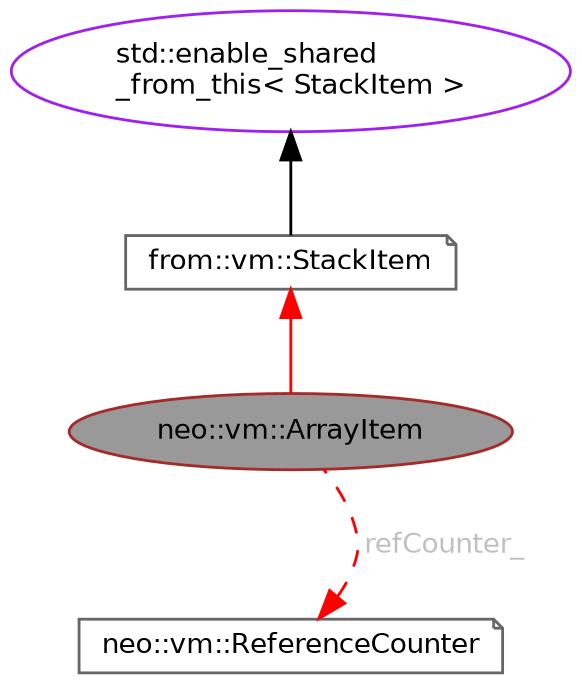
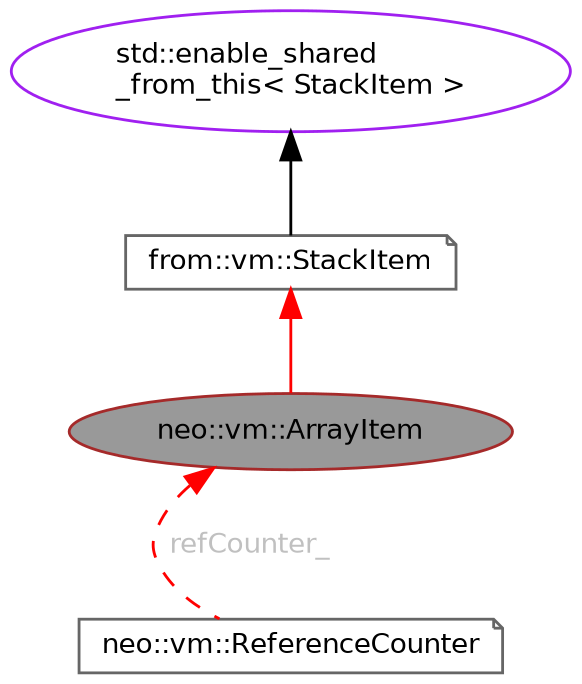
(356, 531) -> (157, 560)
